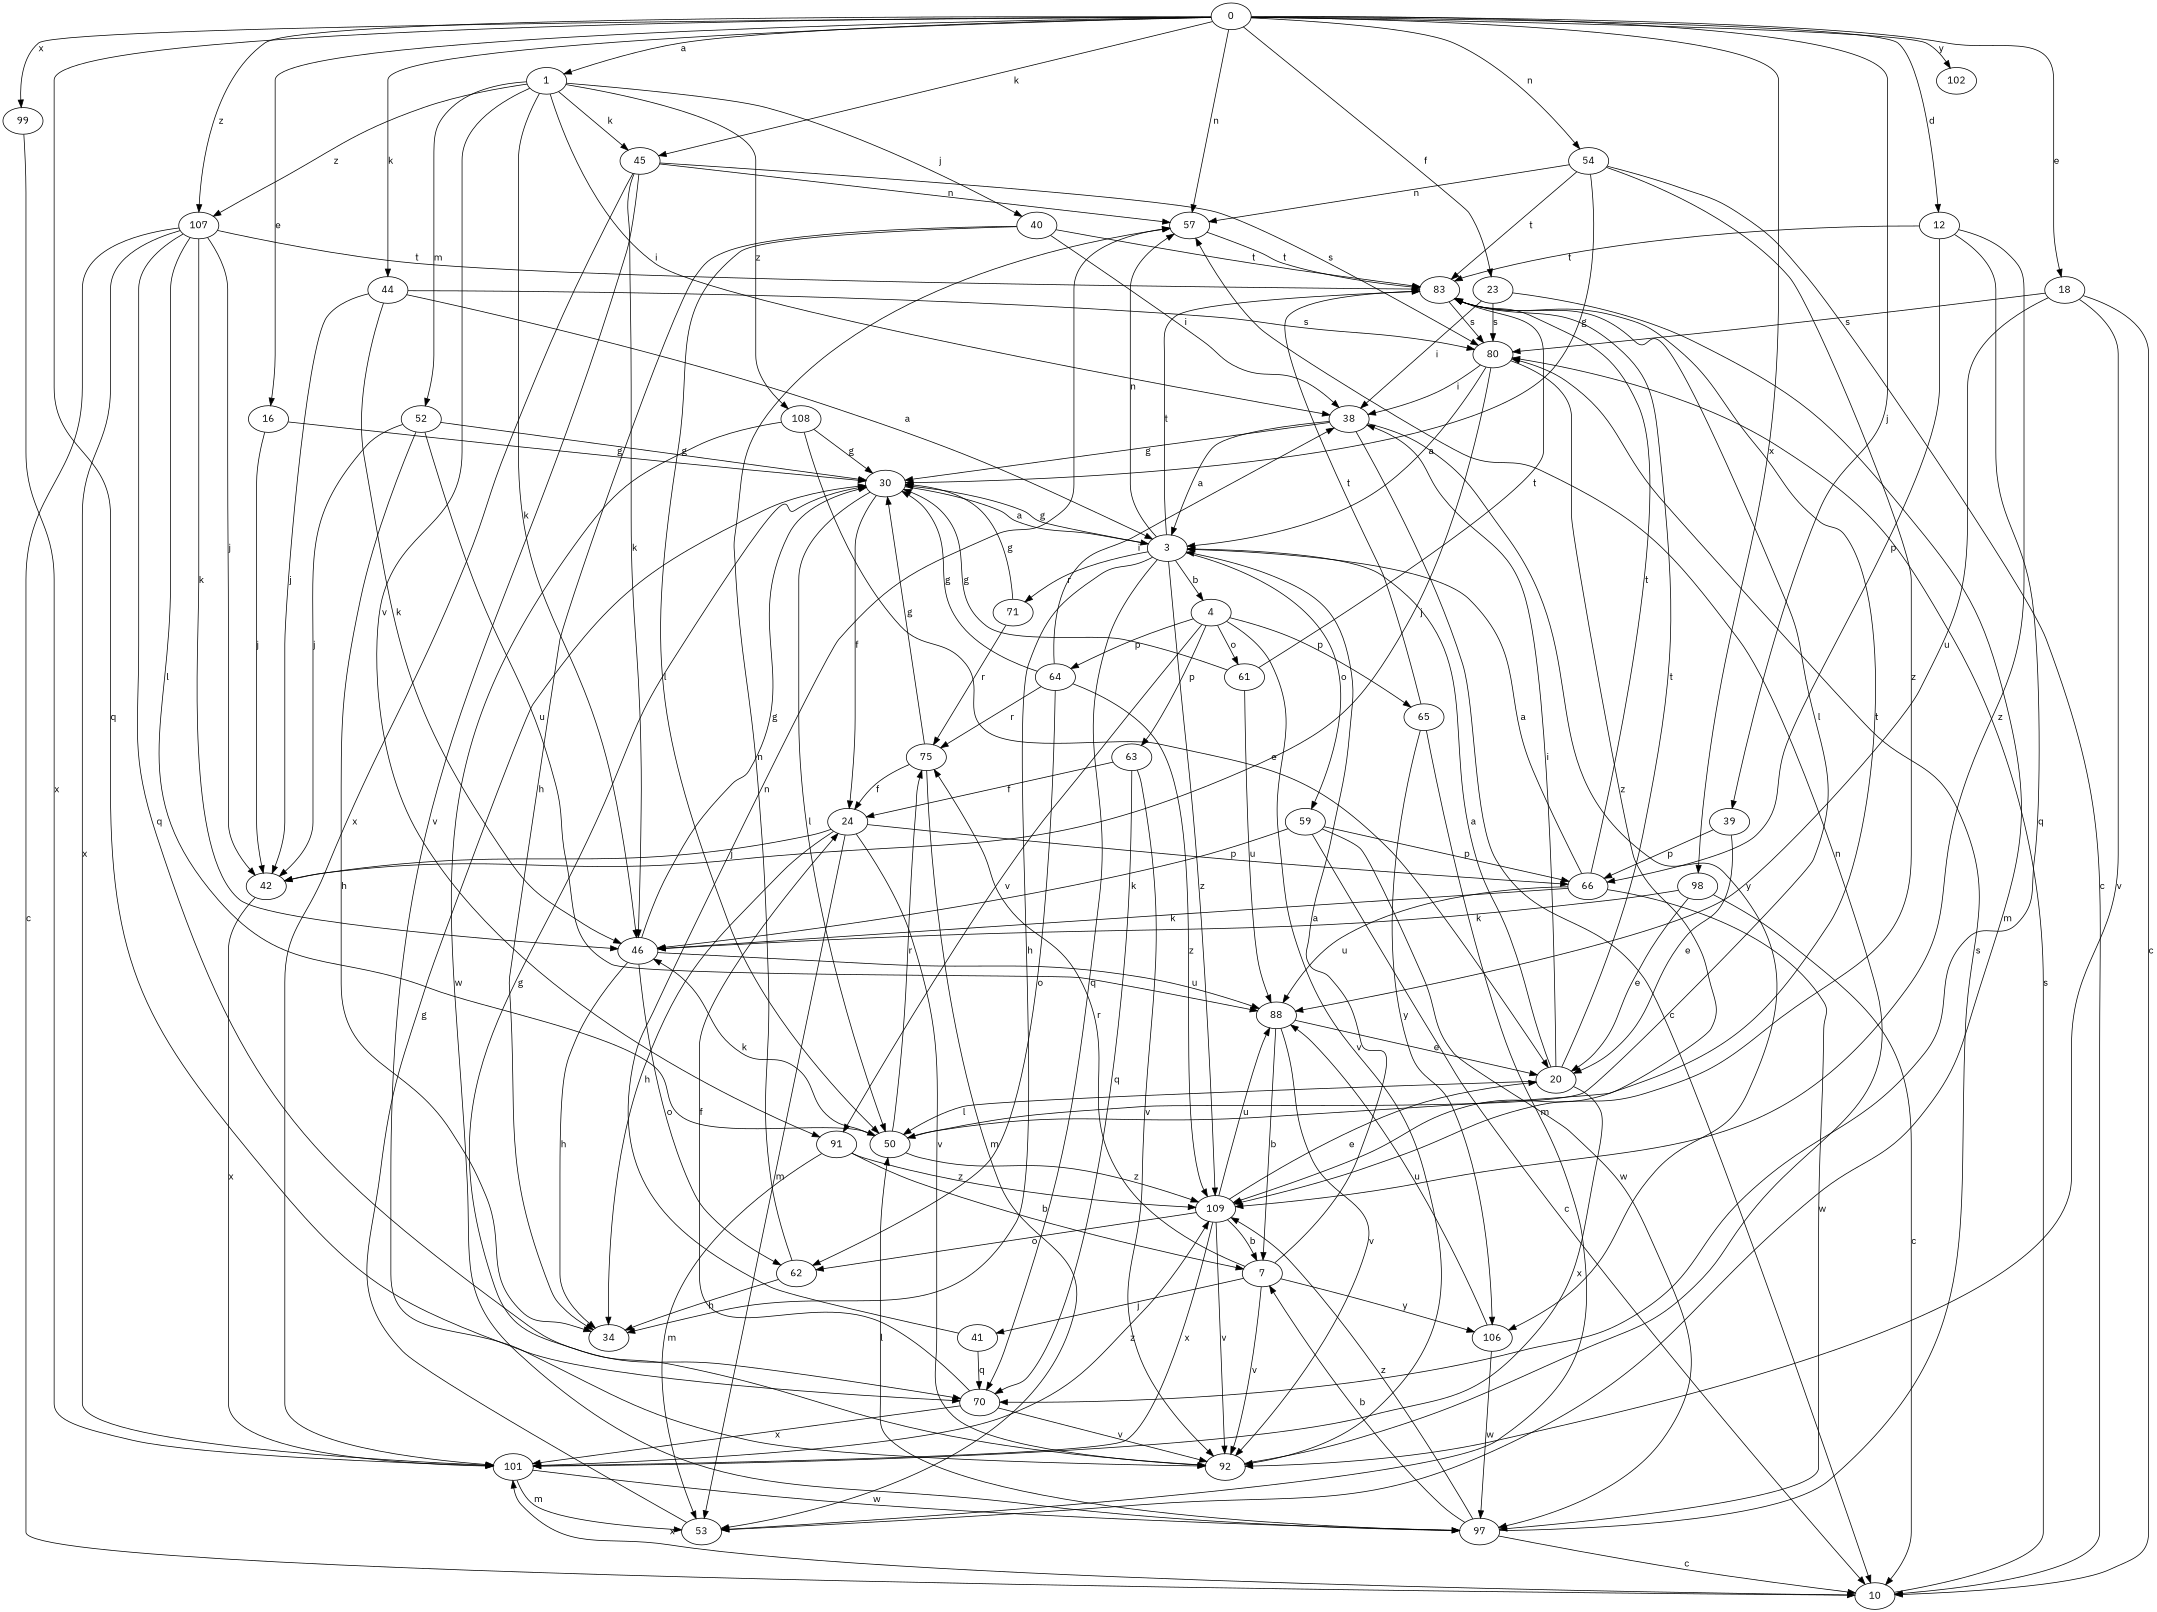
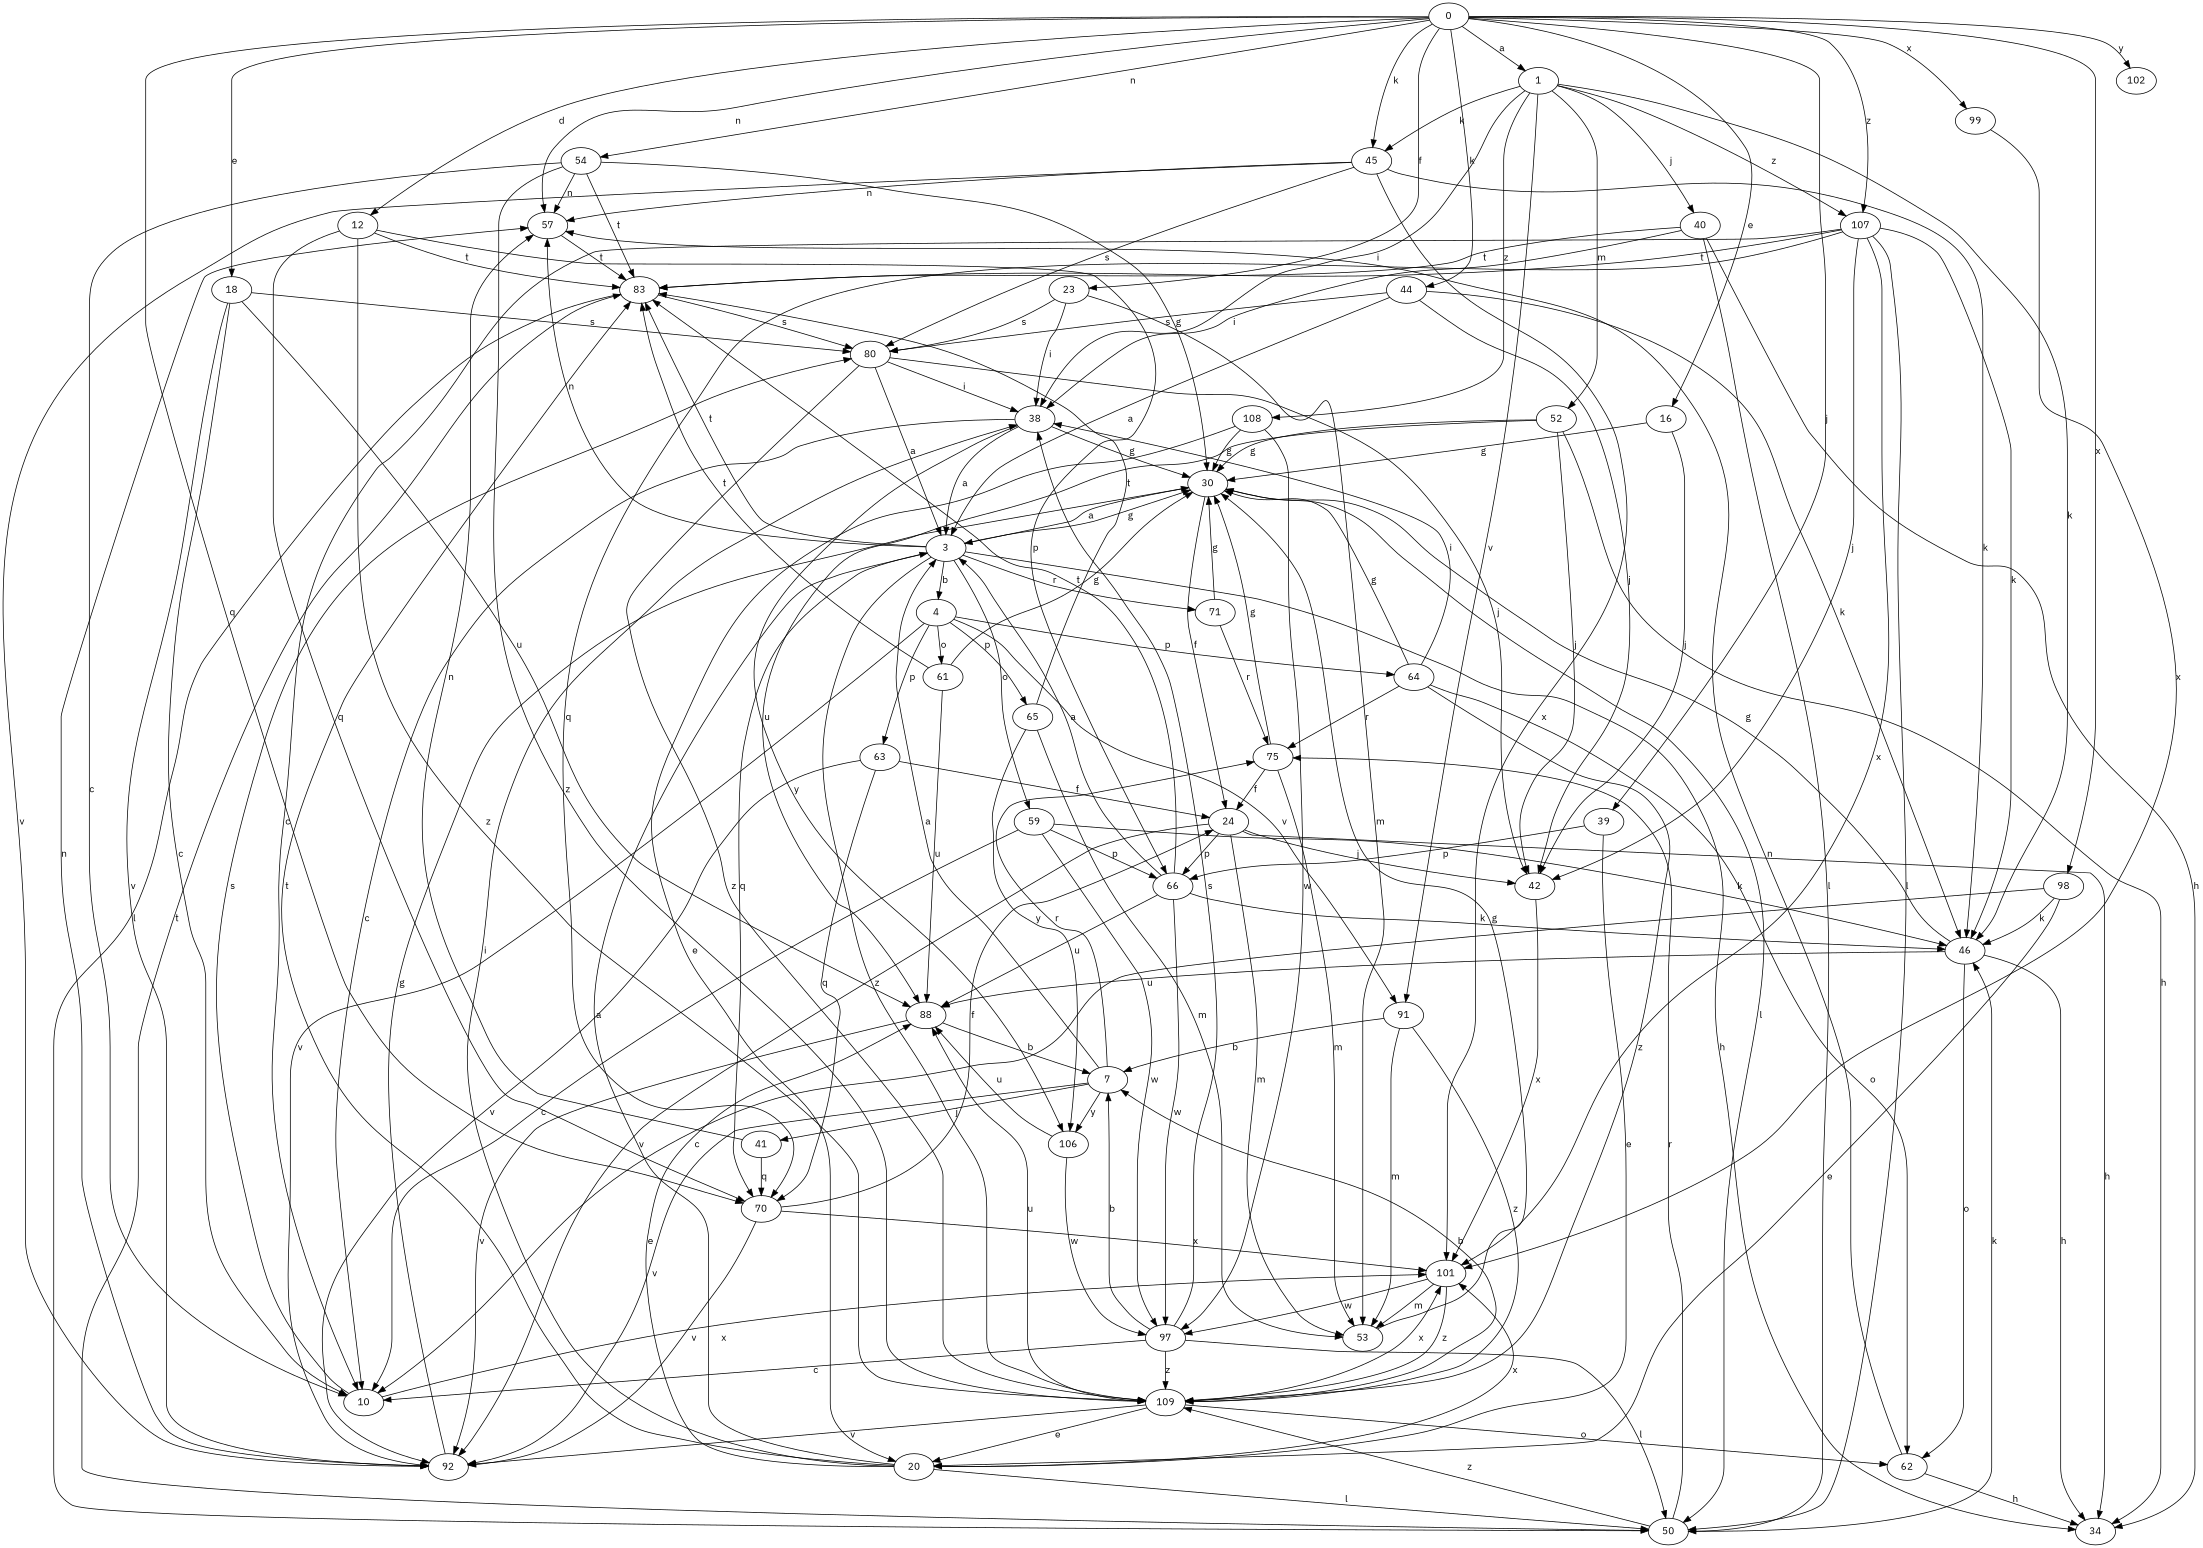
(1967, 1014) -> (1203, 867)
(1418, 1048) -> (647, 1249)
